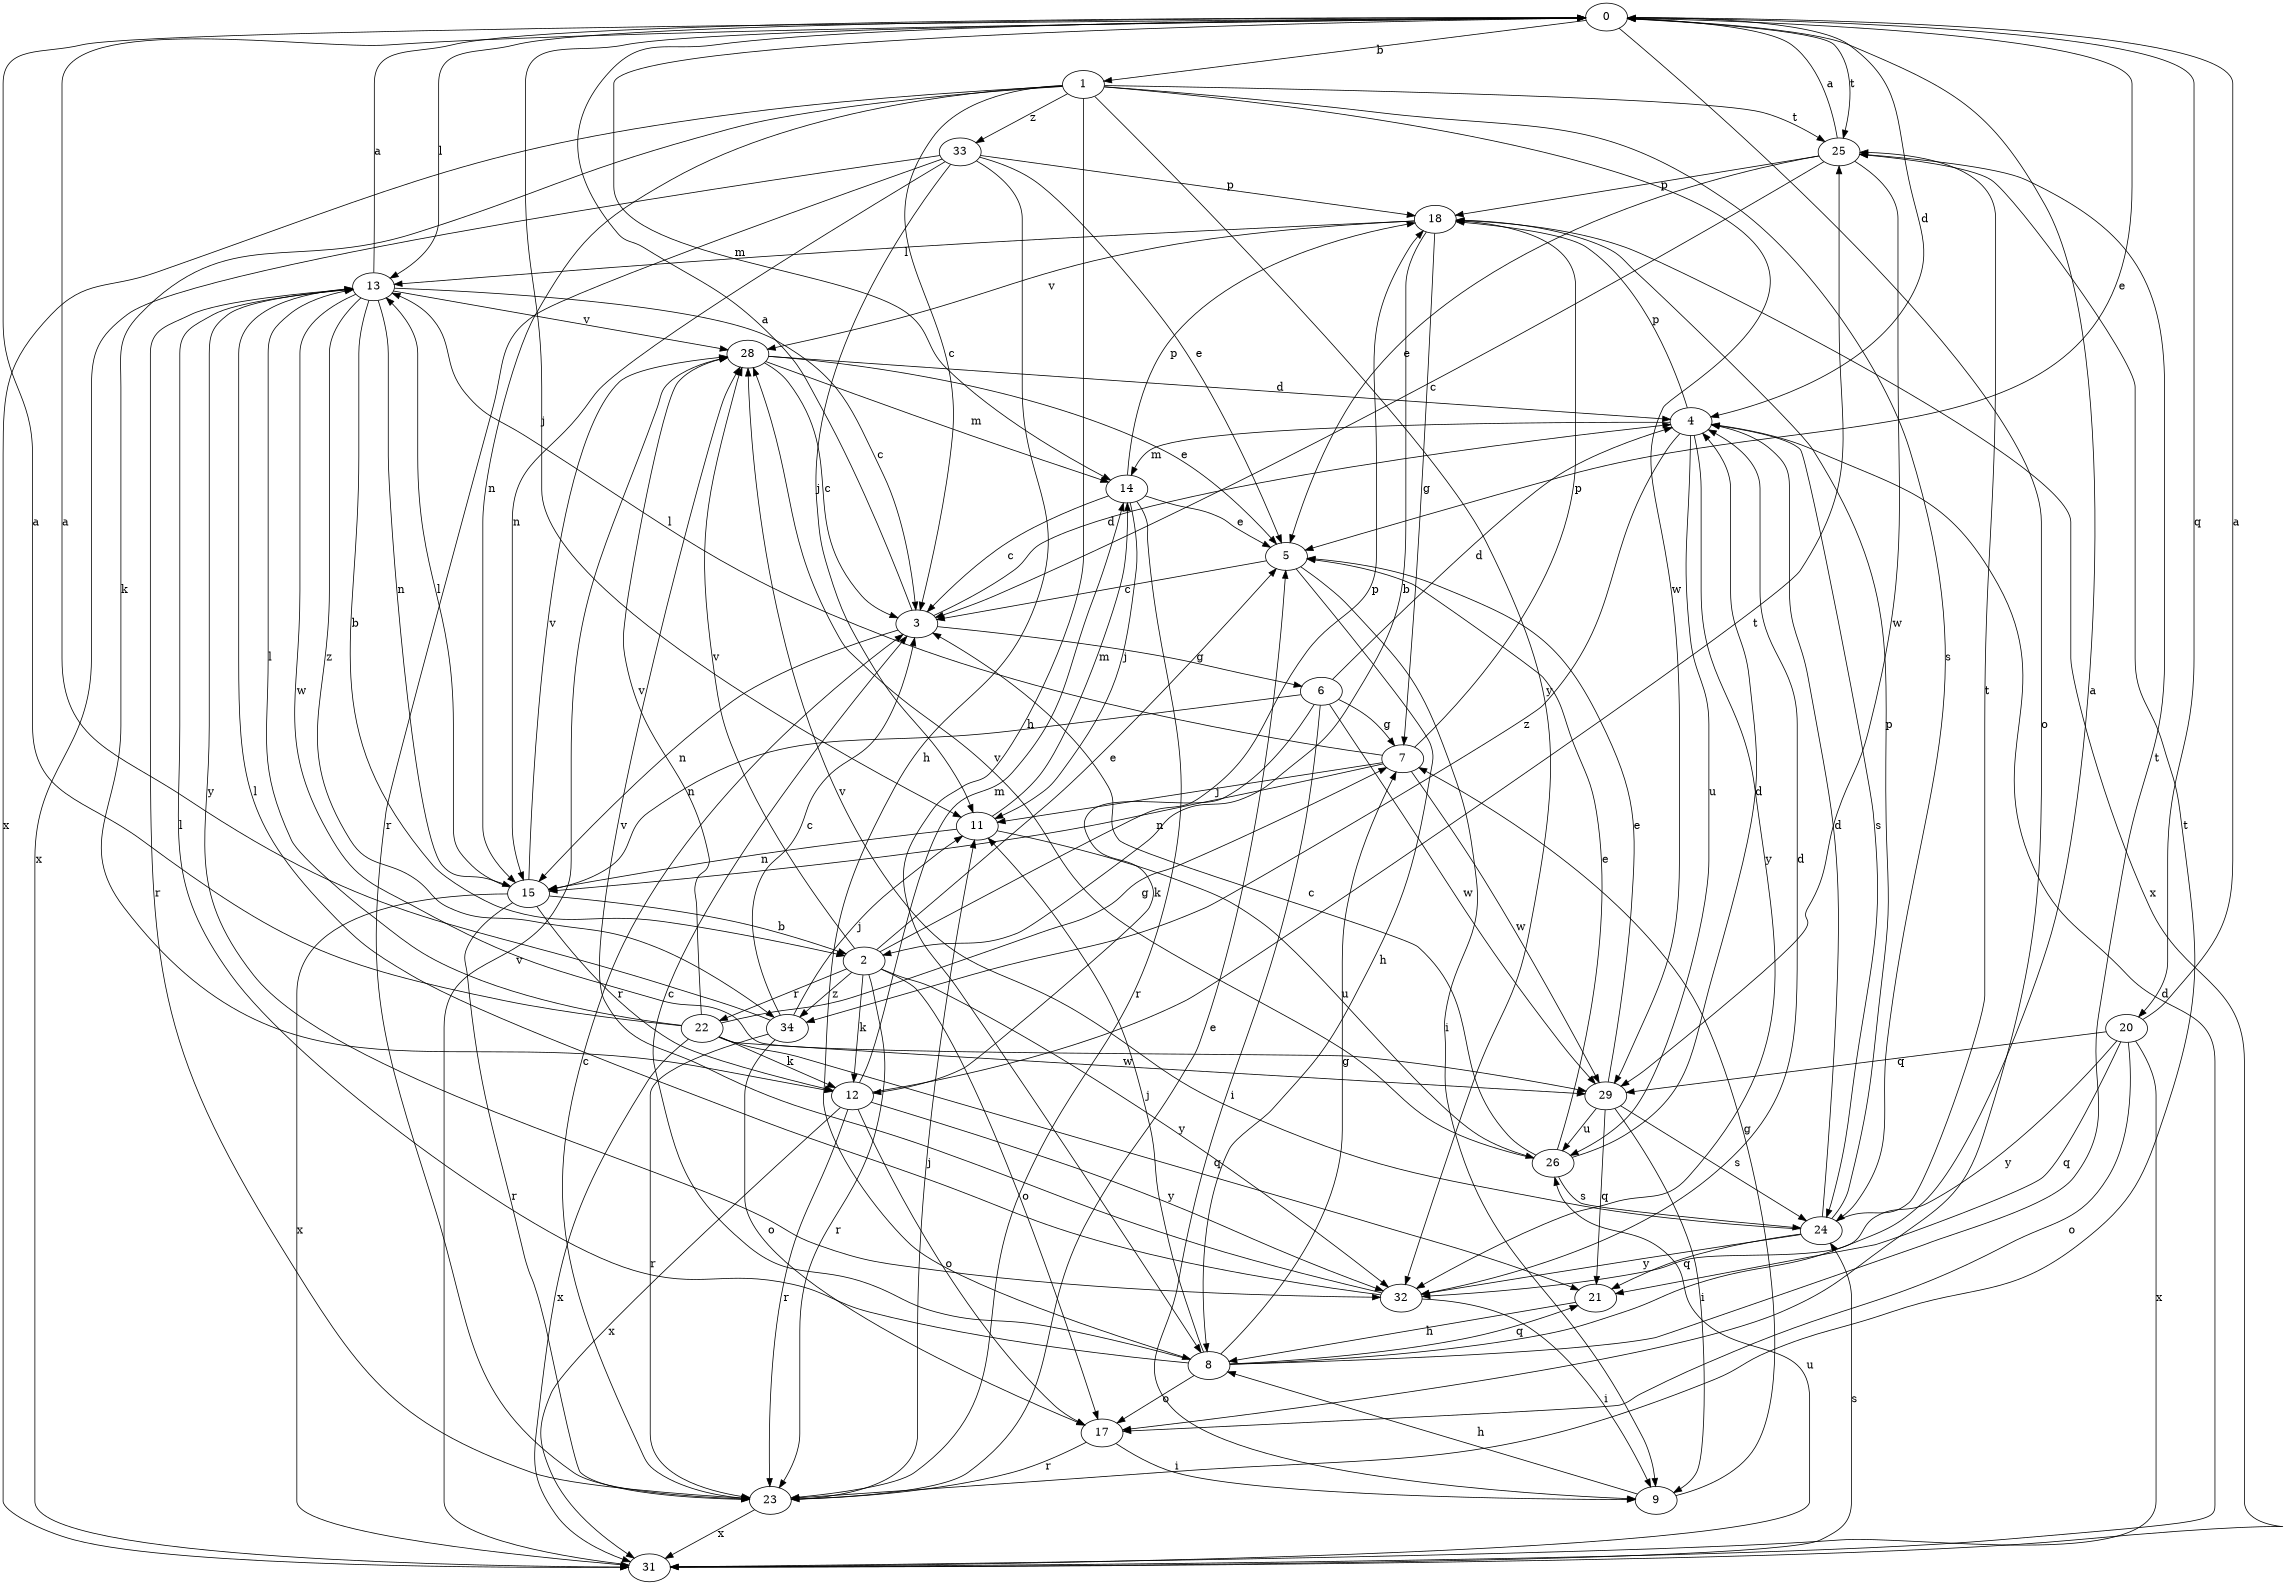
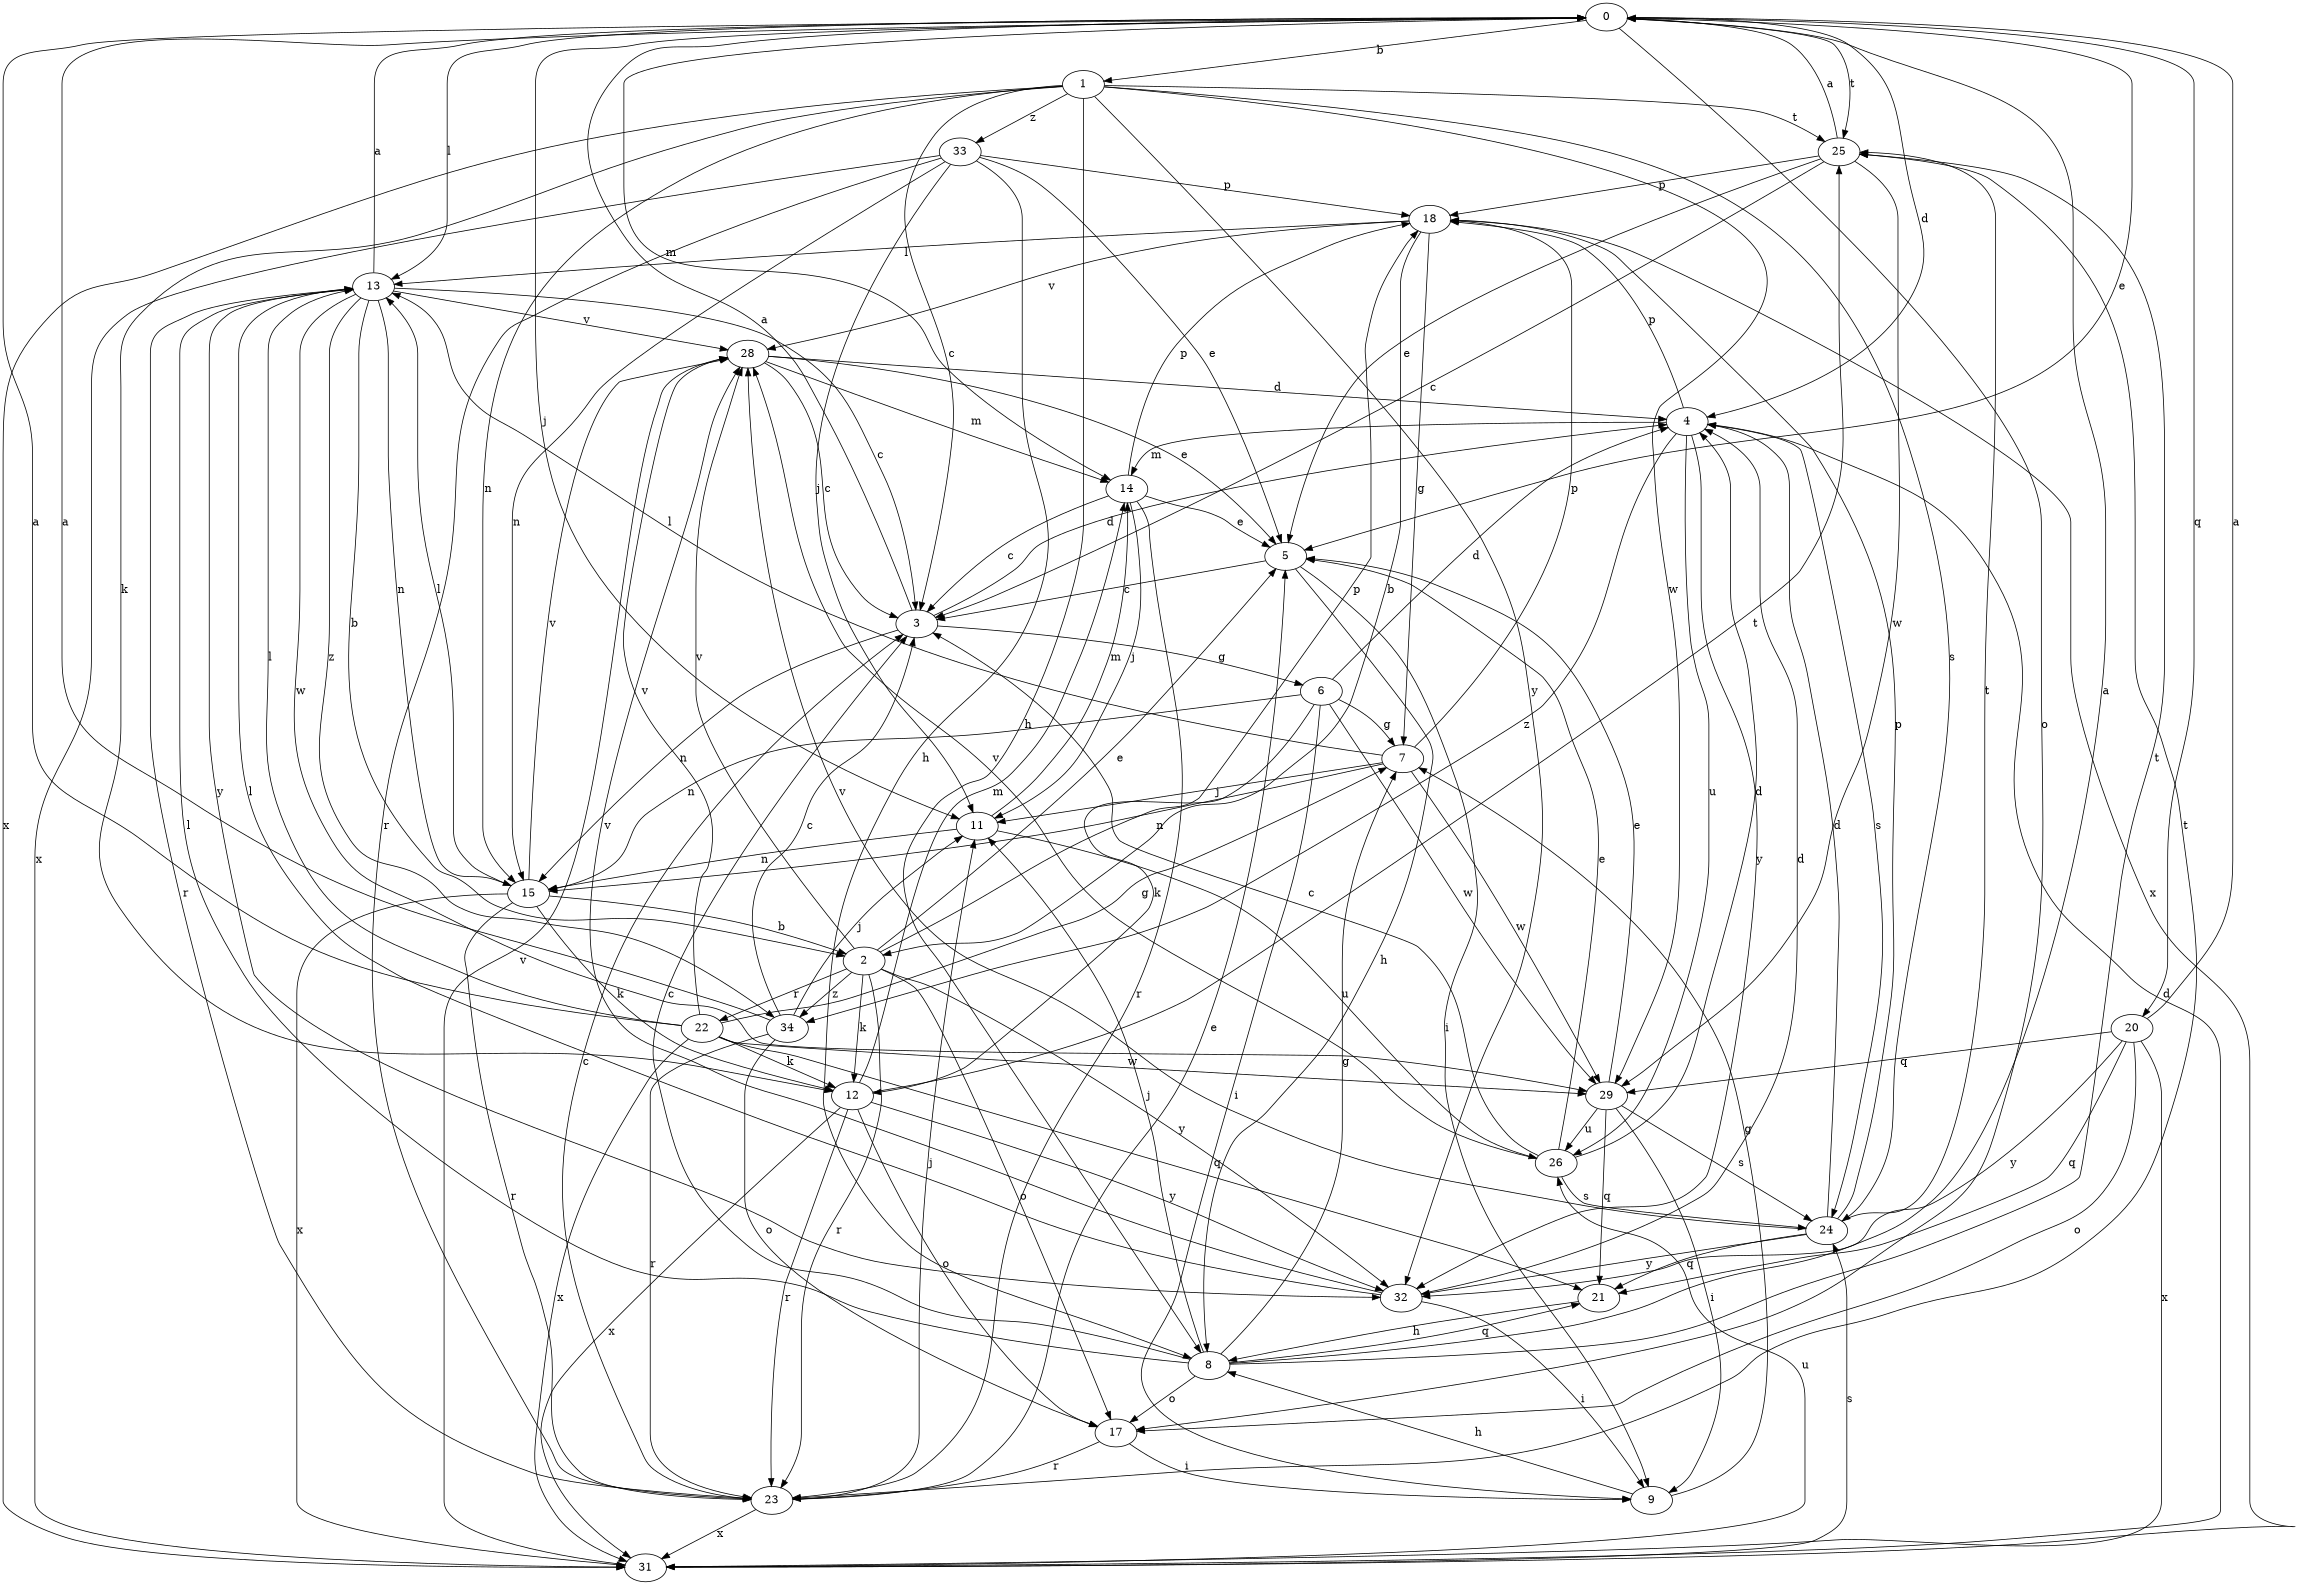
(620, 995) -> (620, 995)
